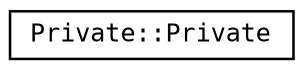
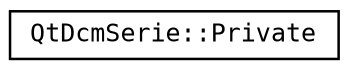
(152, 35) -> (174, 35)
